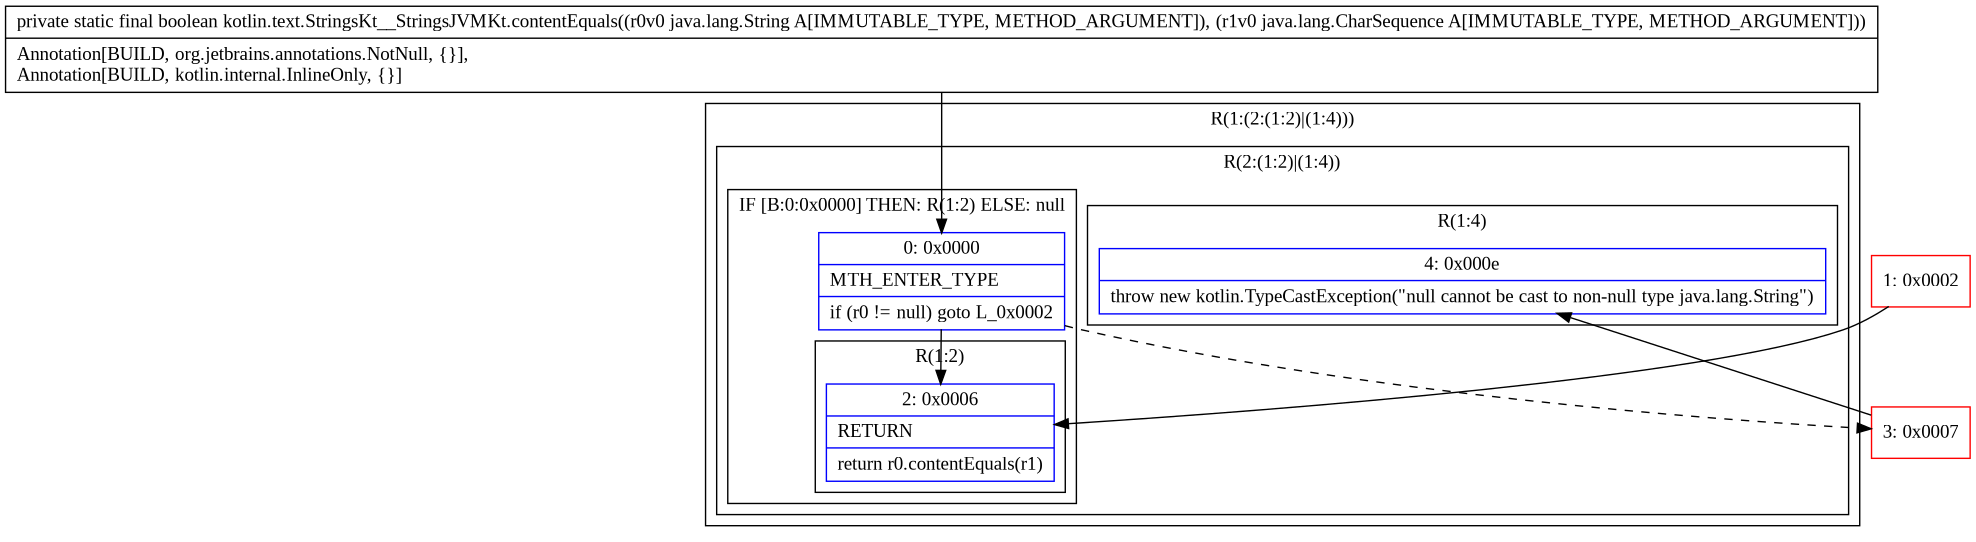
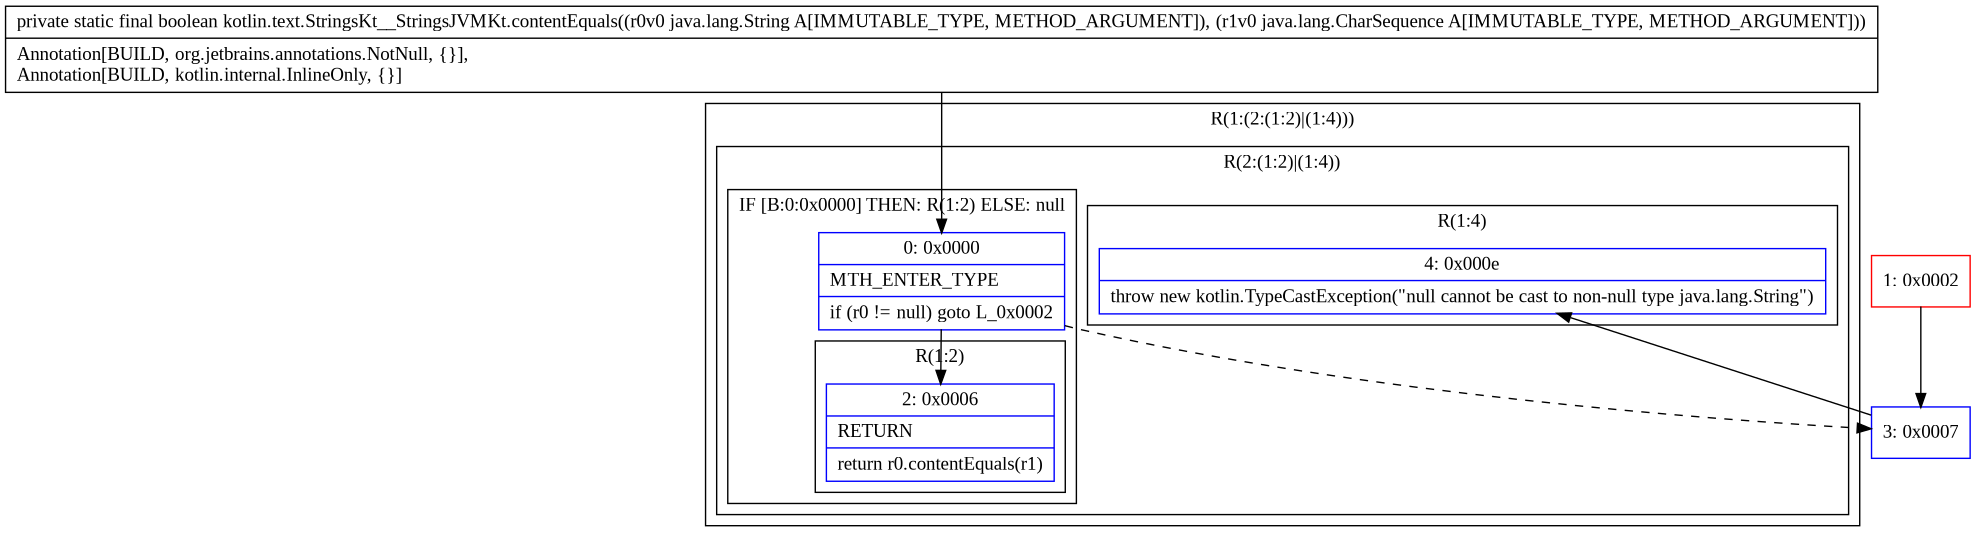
(1504, 387) -> (1921, 350)
(1921, 433) -> (1921, 433)
